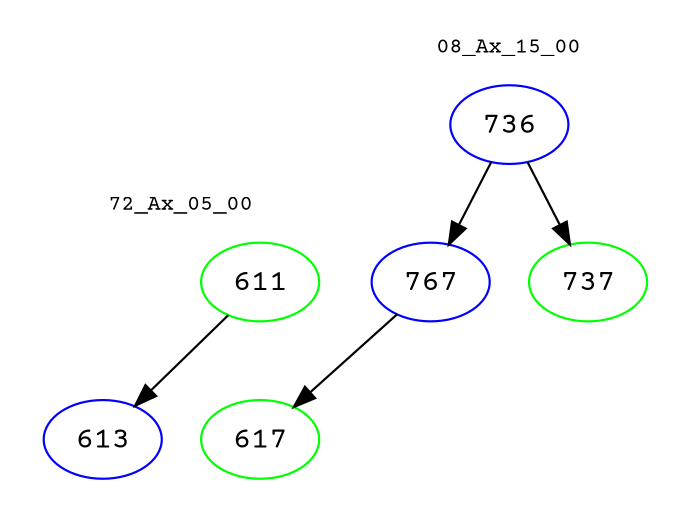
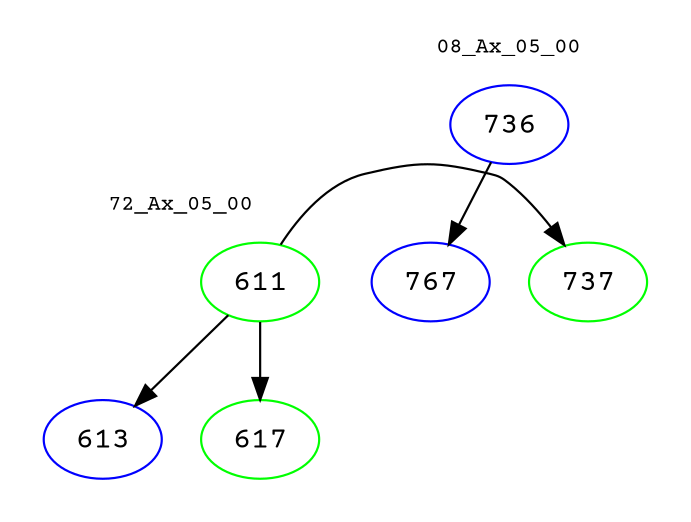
(509, 47) -> (509, 47)
(544, 194) -> (413, 165)
(354, 353) -> (260, 350)
